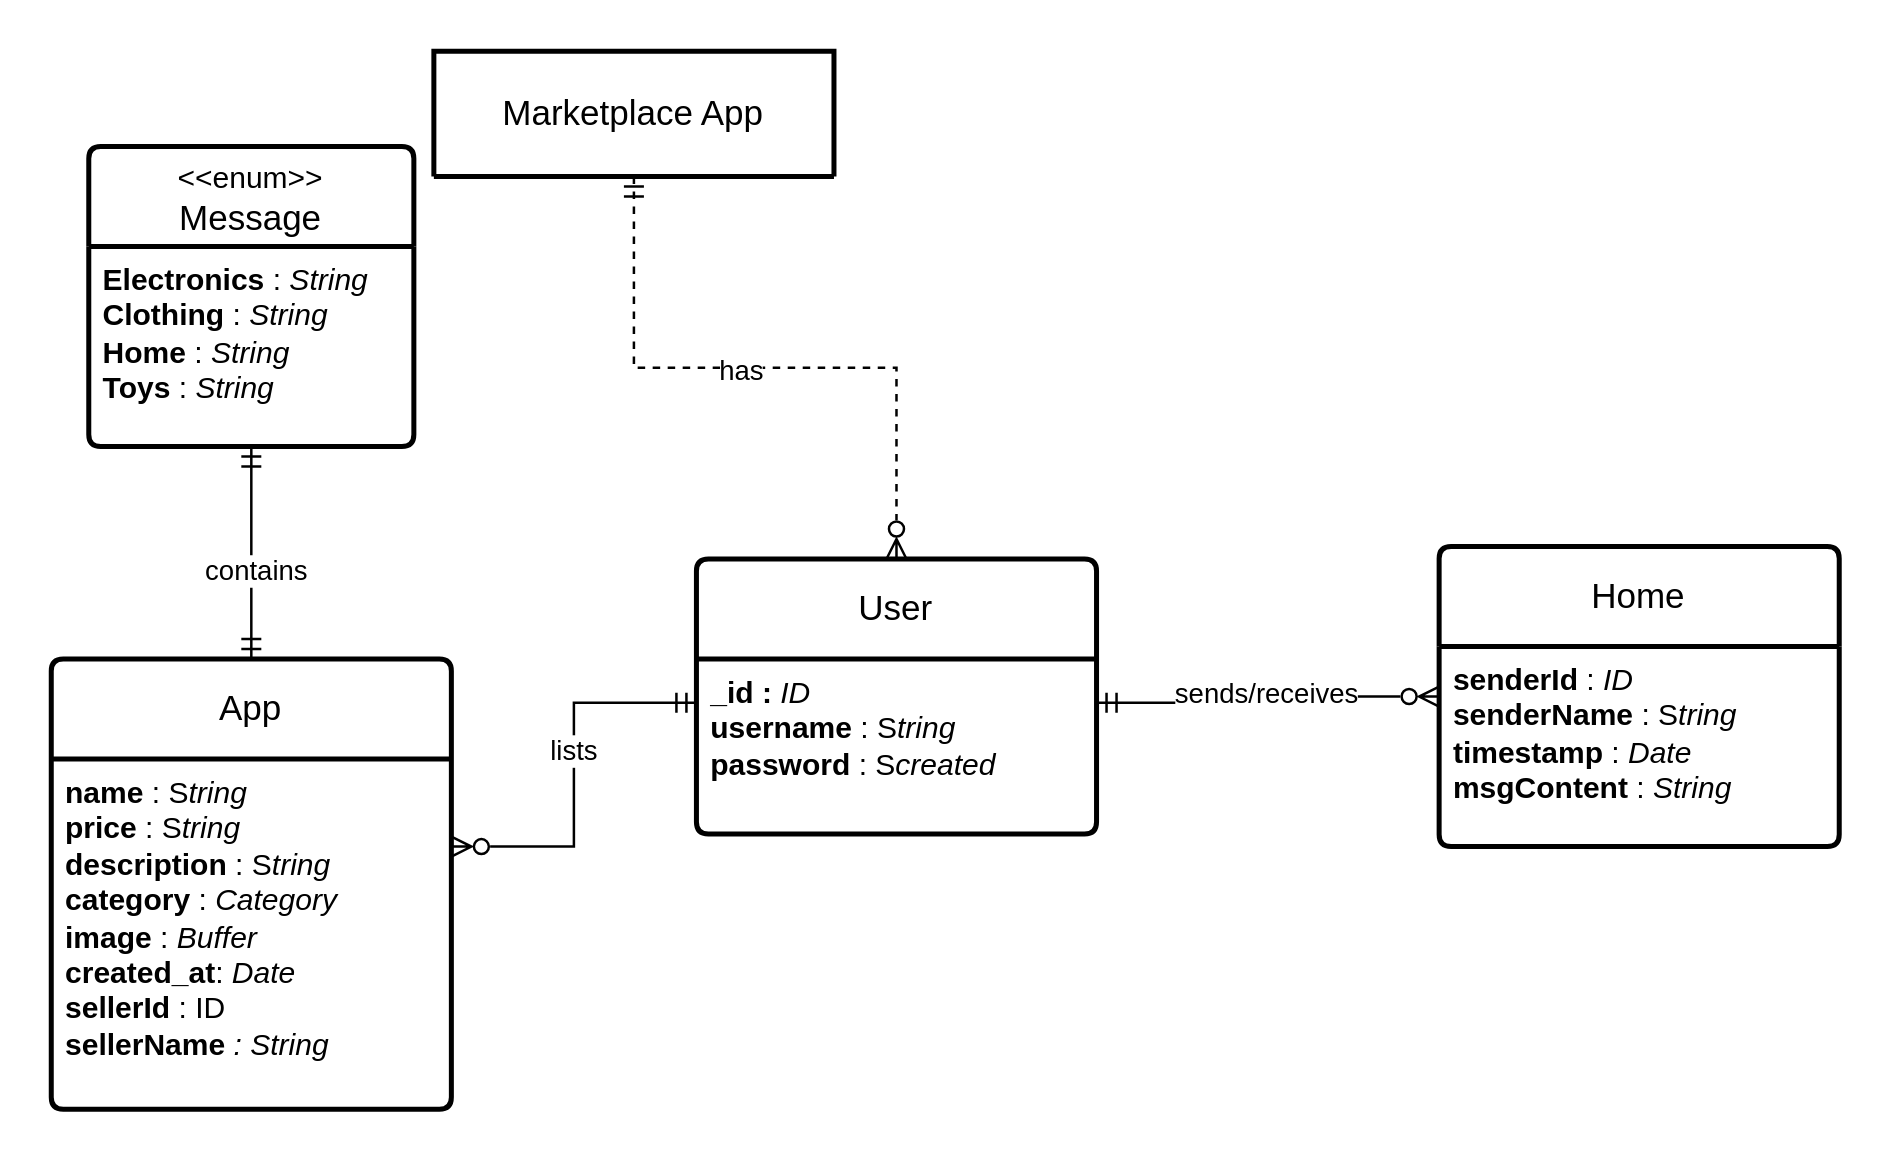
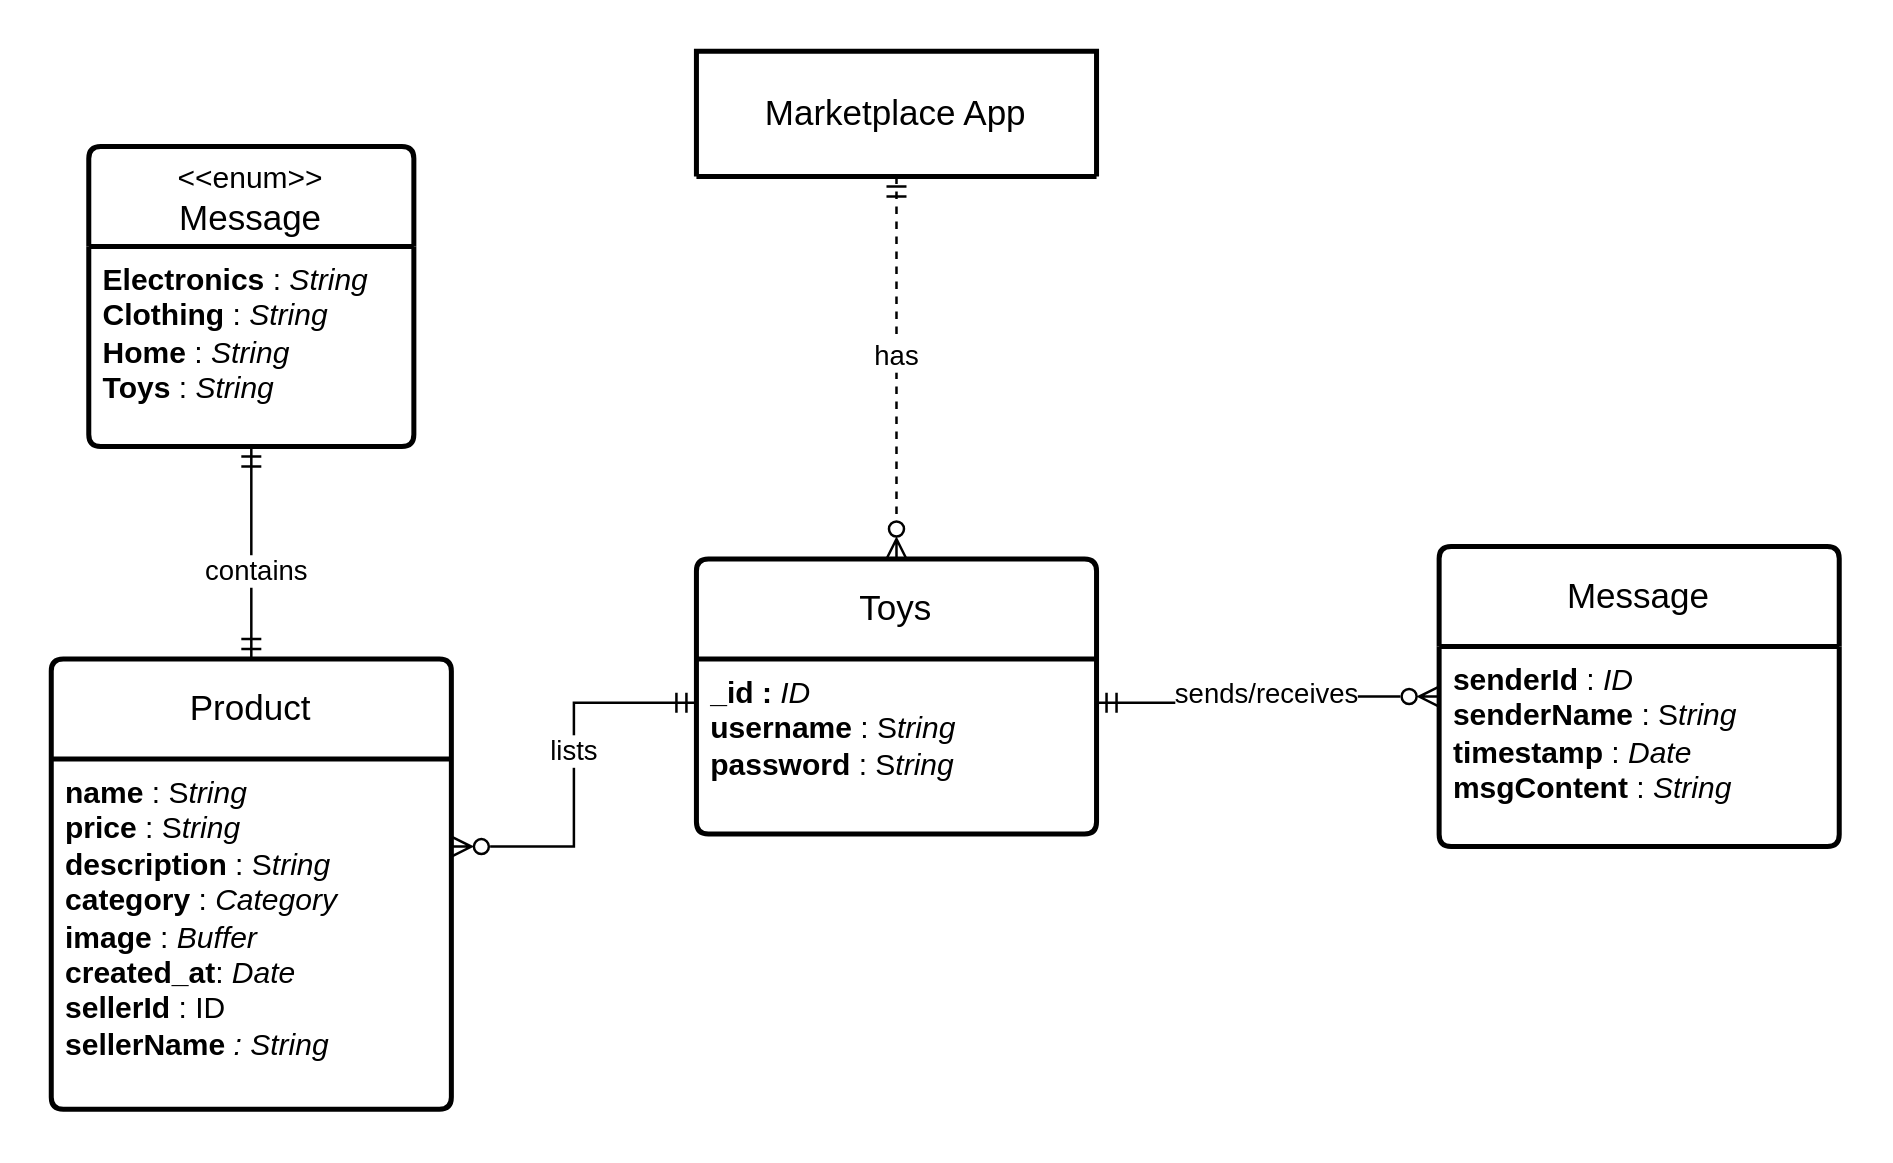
(634, 114) -> (896, 114)
(1639, 596) -> (1639, 596)
(896, 609) -> (896, 609)
(251, 709) -> (251, 709)
(863, 730) -> (842, 730)
